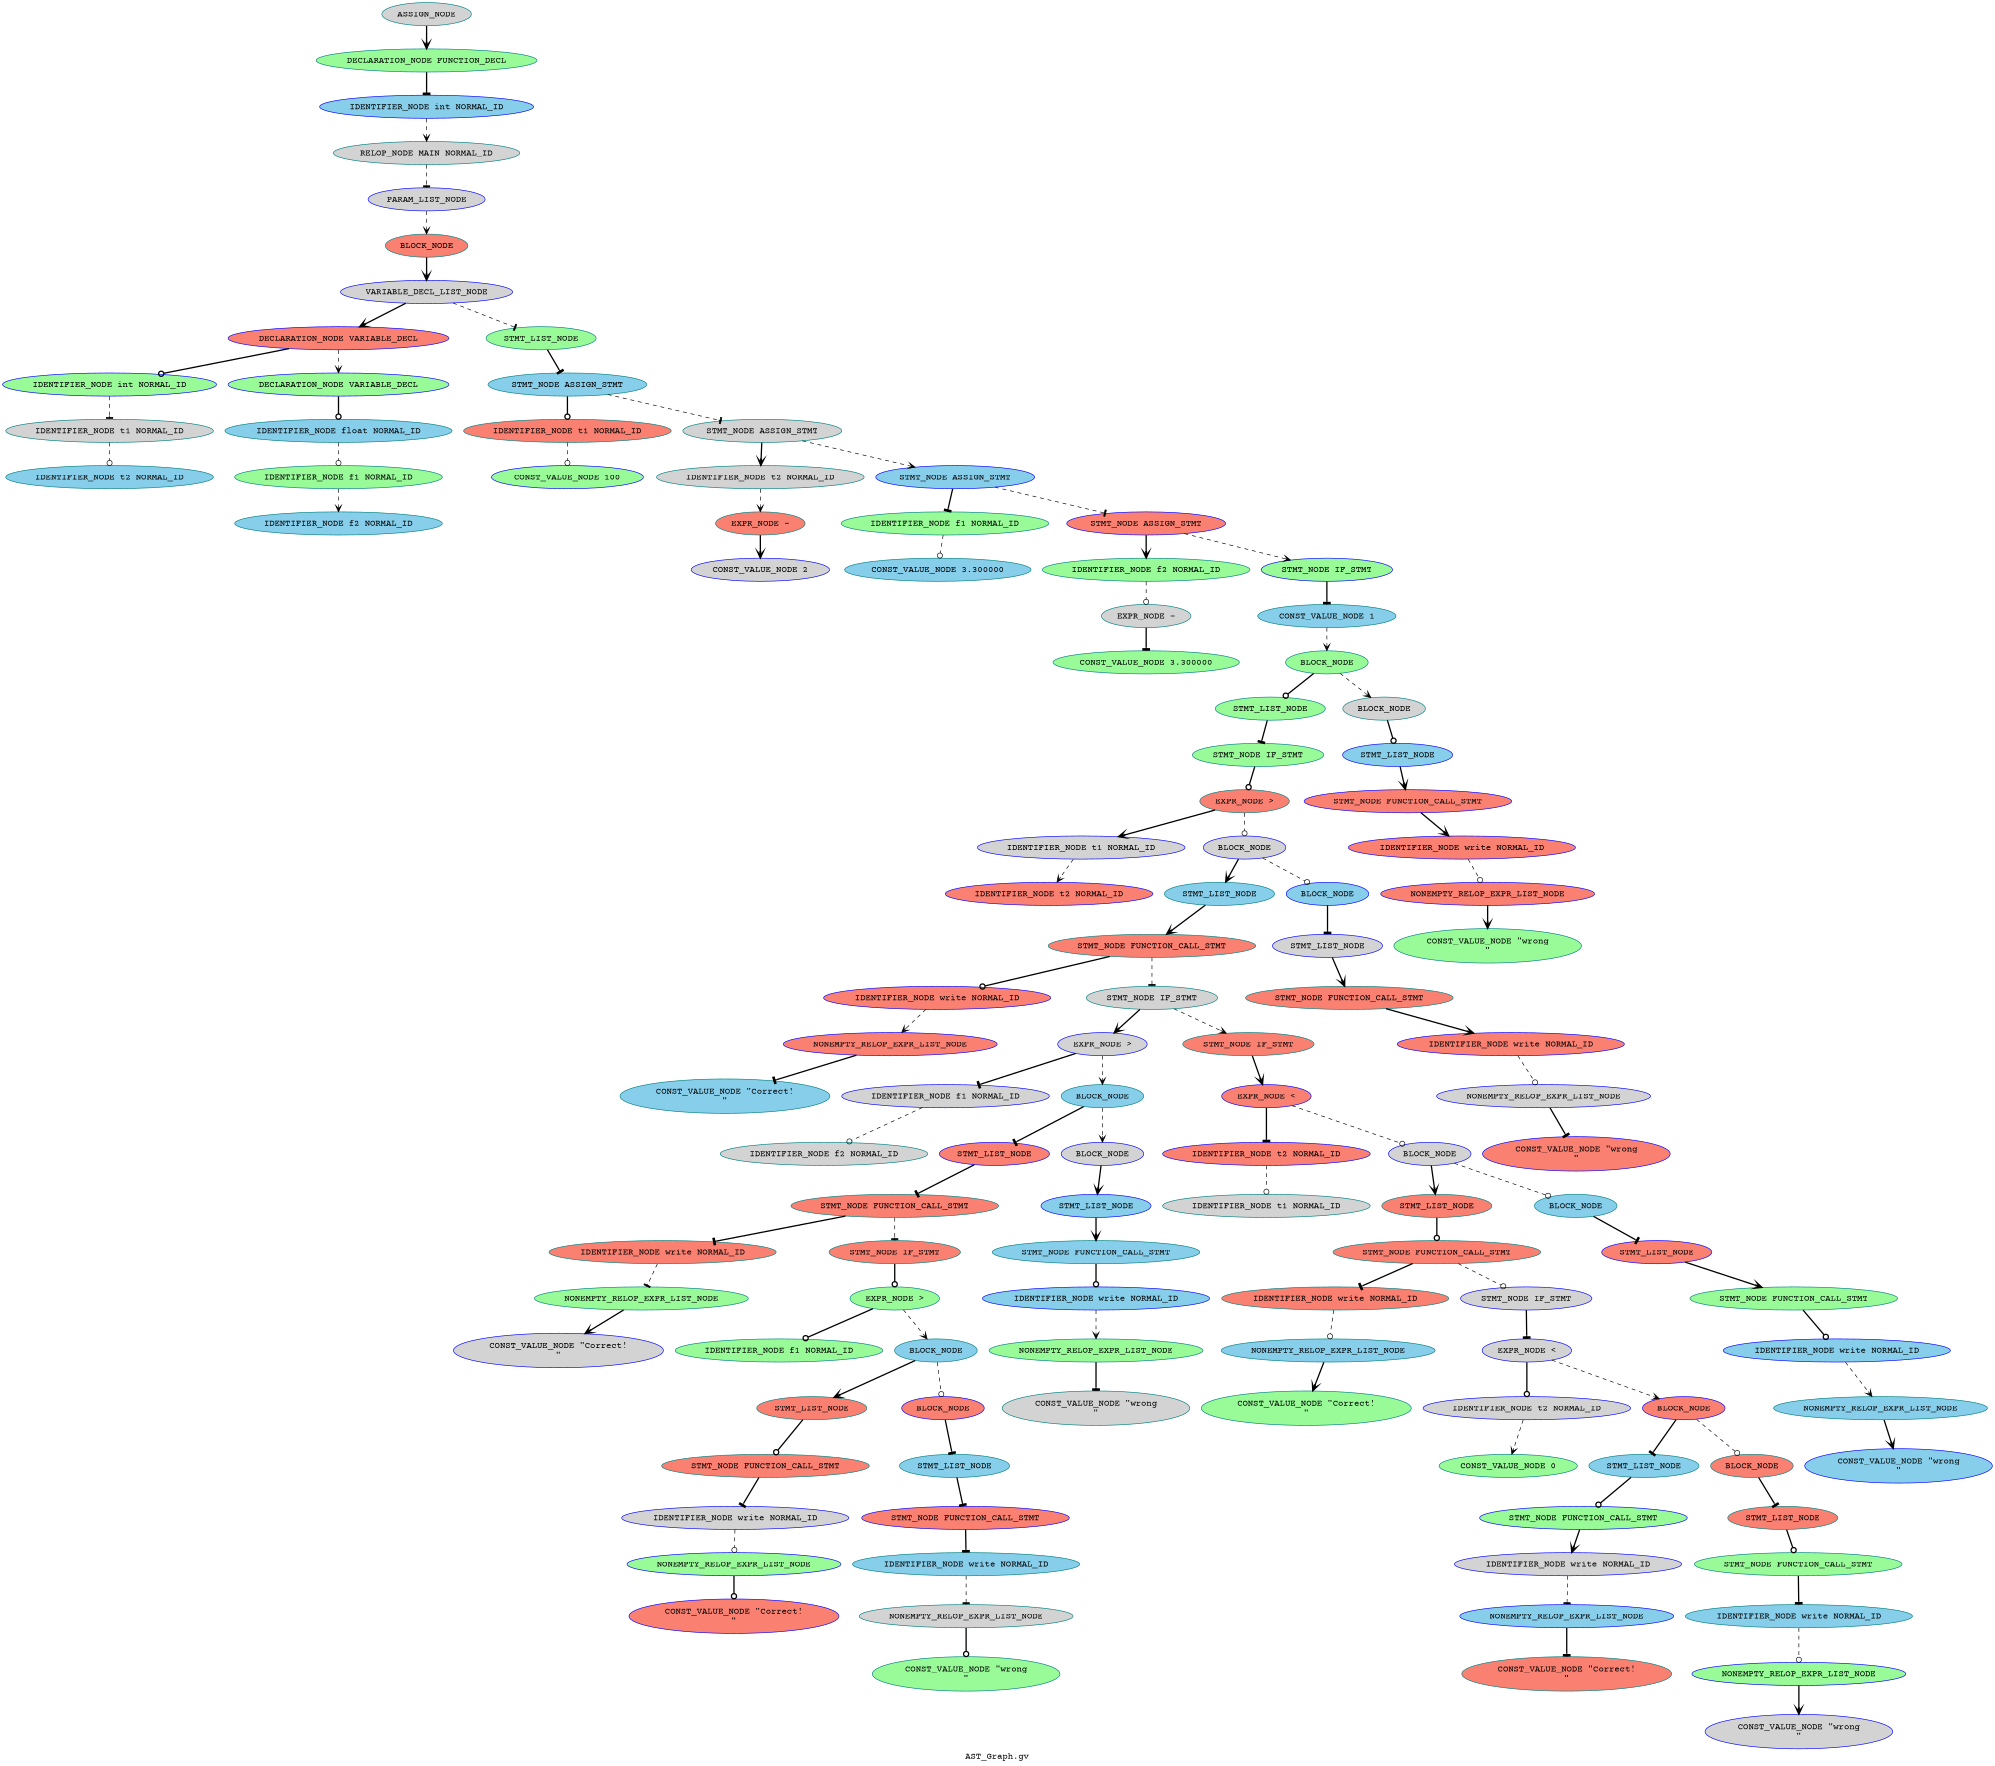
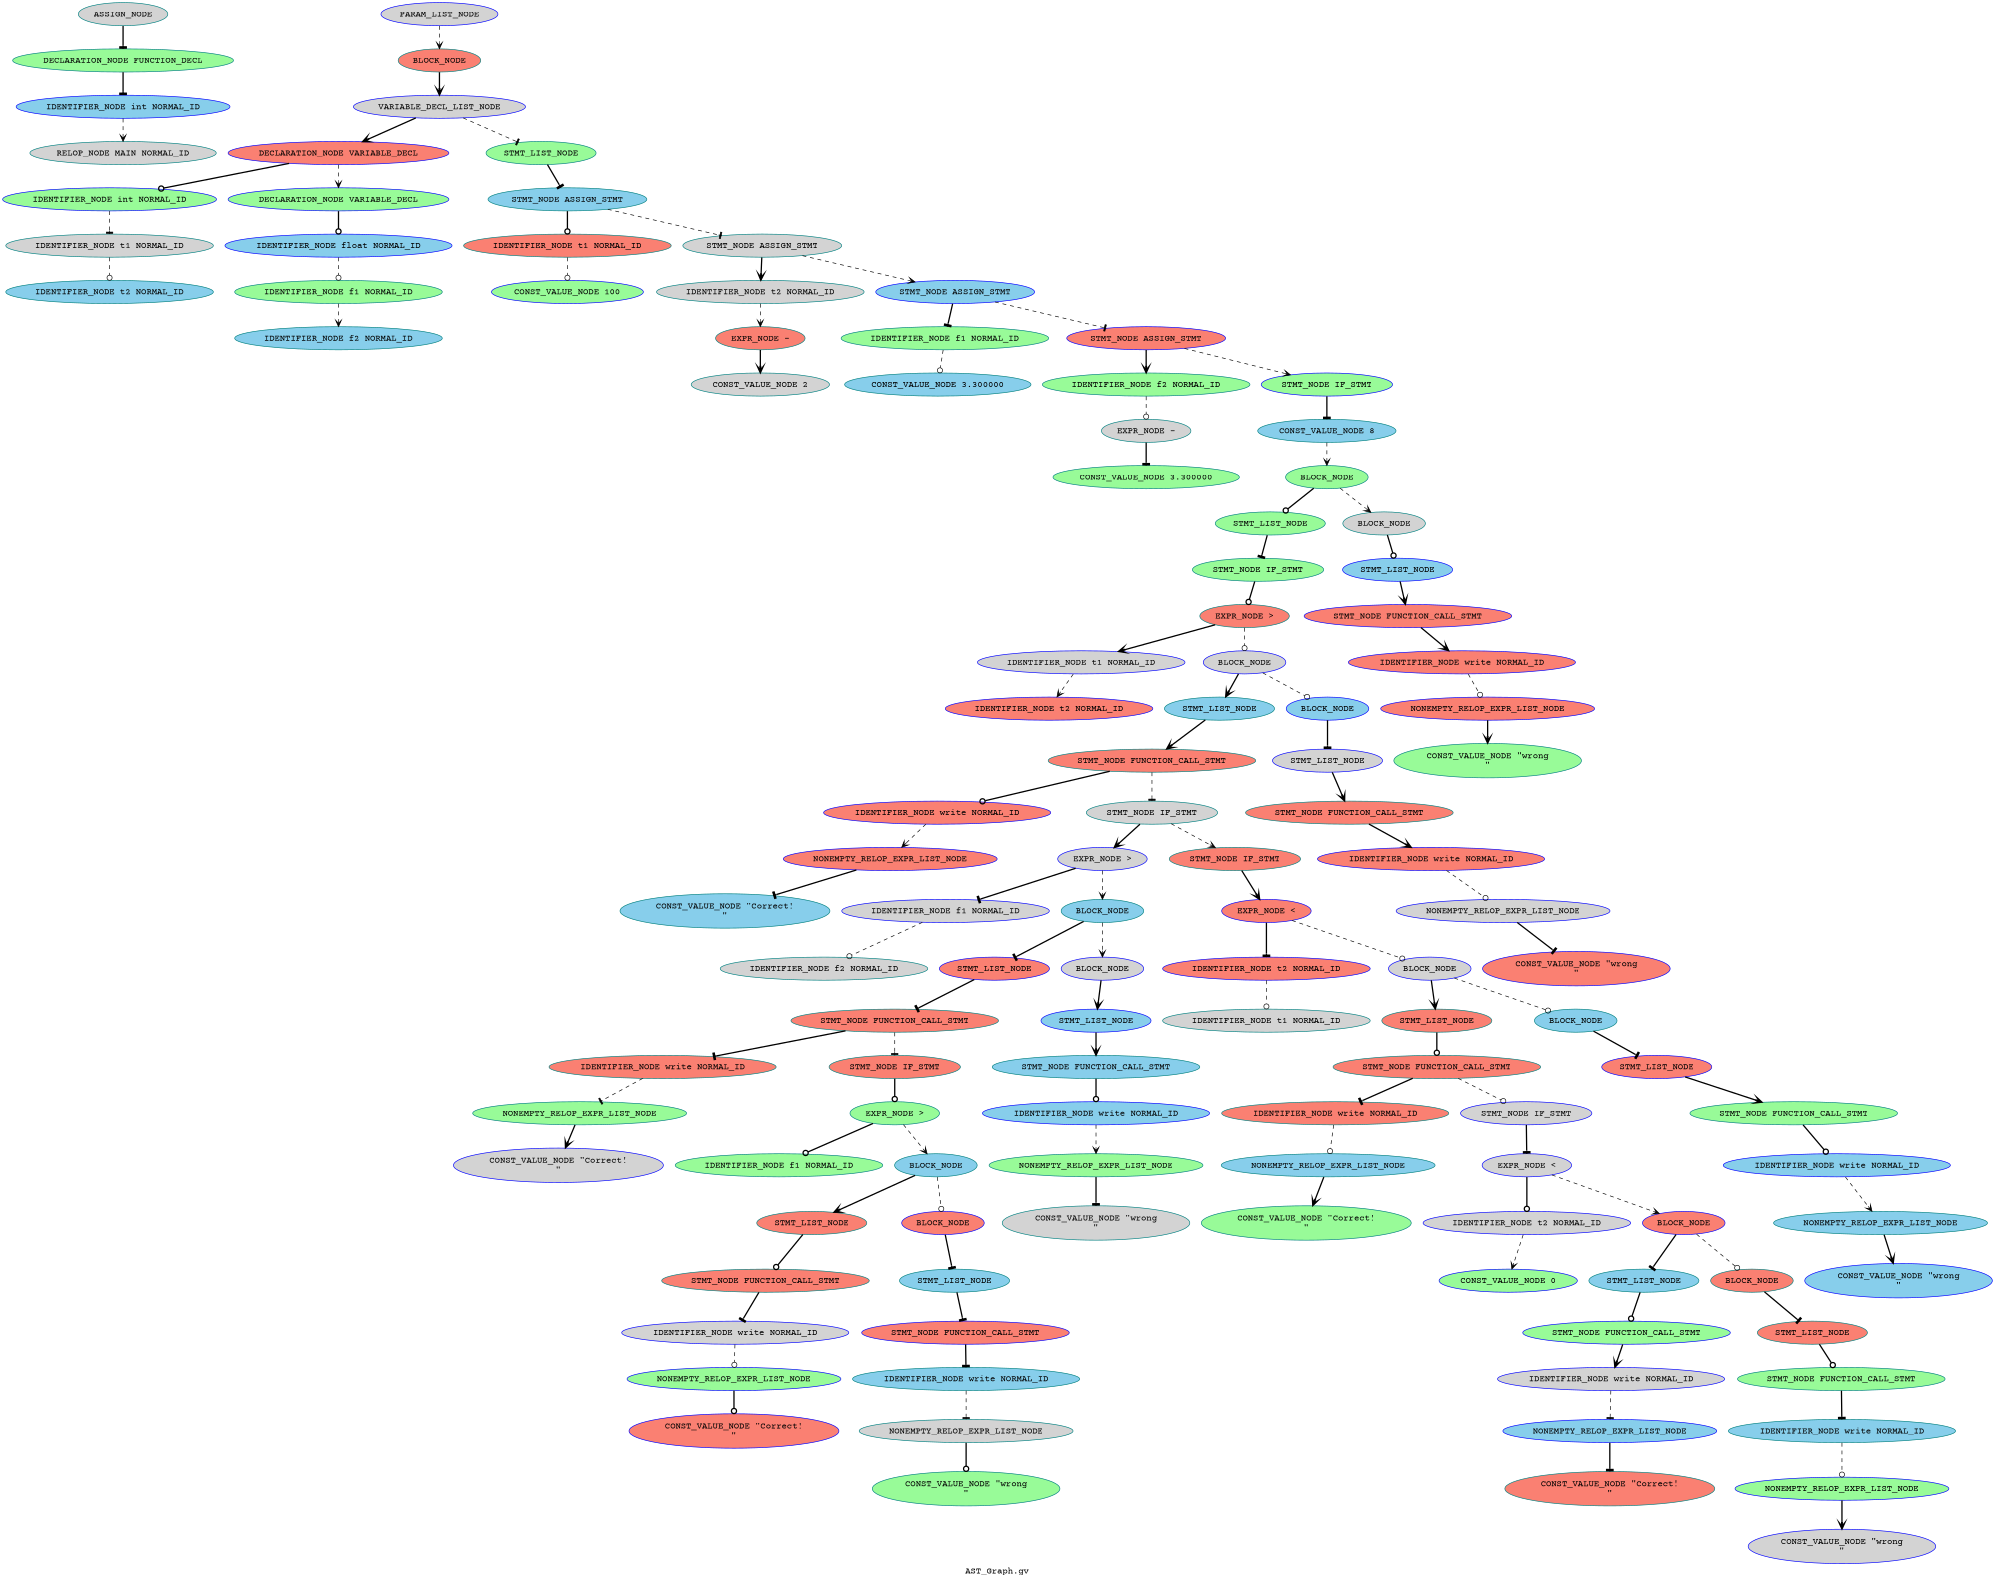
(427, 34) -> (123, 36)
(427, 175) -> none
(338, 431) -> (338, 246)
(760, 570) -> (760, 385)
(1327, 616) -> (1327, 431)
(1508, 1466) -> (1508, 1281)
